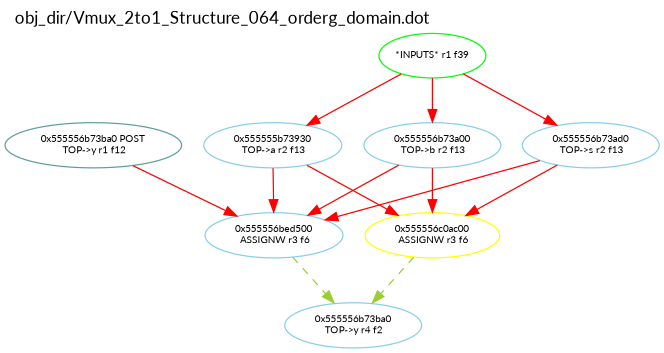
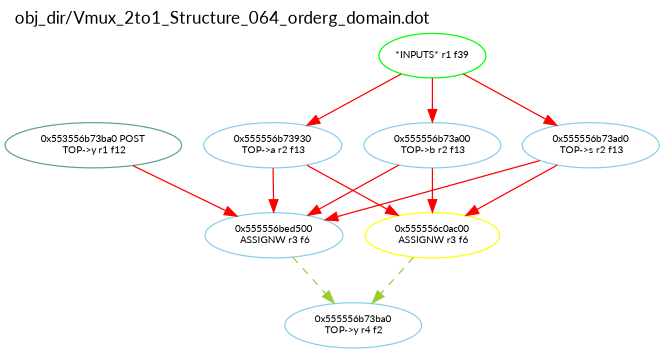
(93, 145) -> (93, 145)
(273, 145) -> (273, 145)
